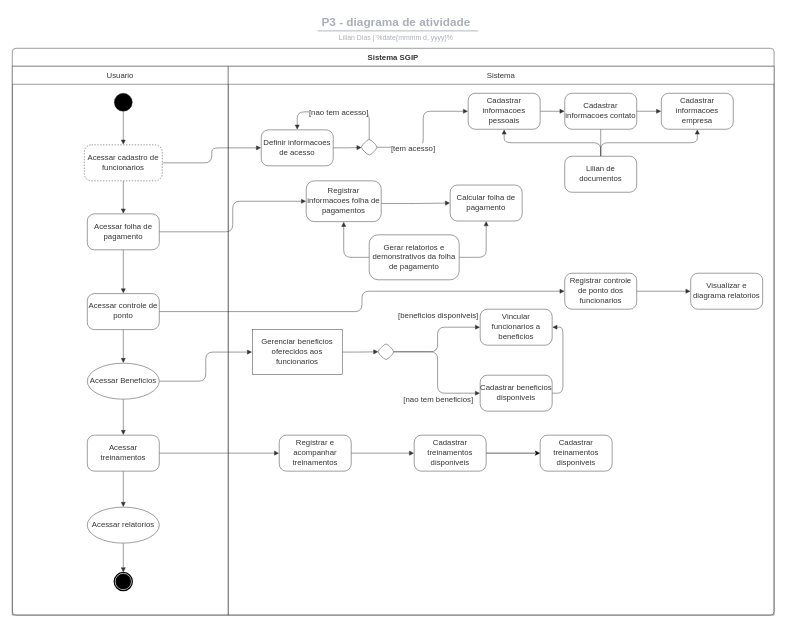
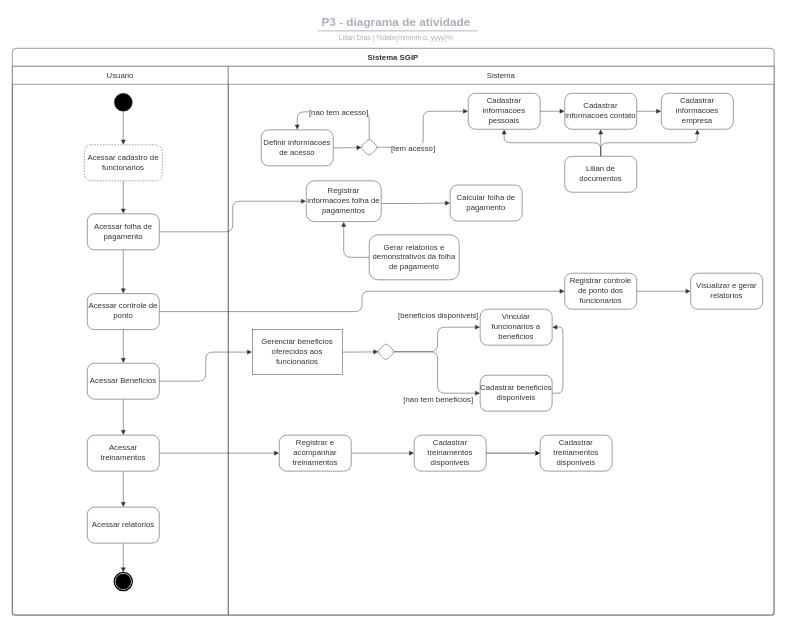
(601, 133) -> (601, 135)
(255, 148) -> none
(486, 227) -> none
(727, 291) -> (727, 291)
(123, 381) -> (123, 381)
(123, 525) -> (123, 525)
